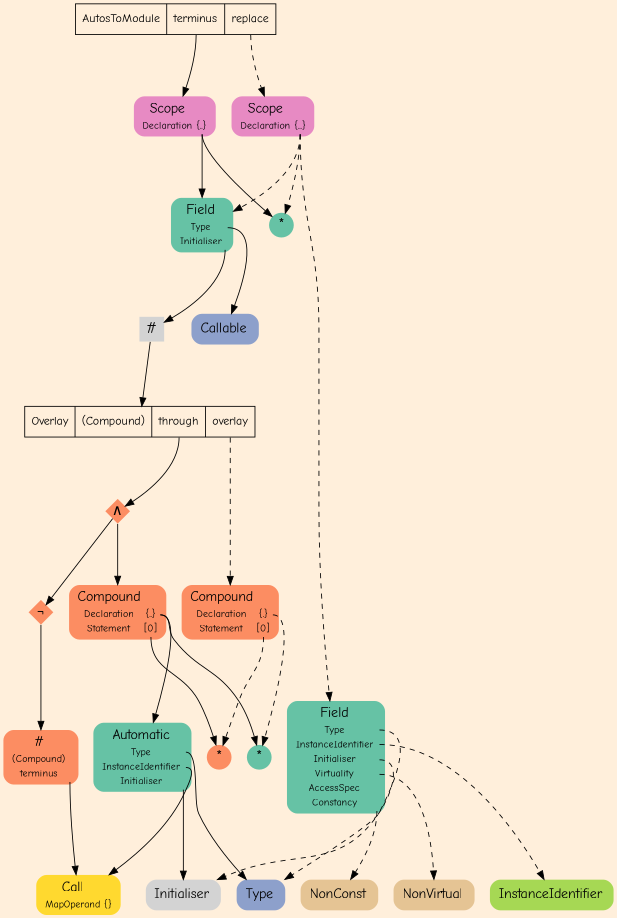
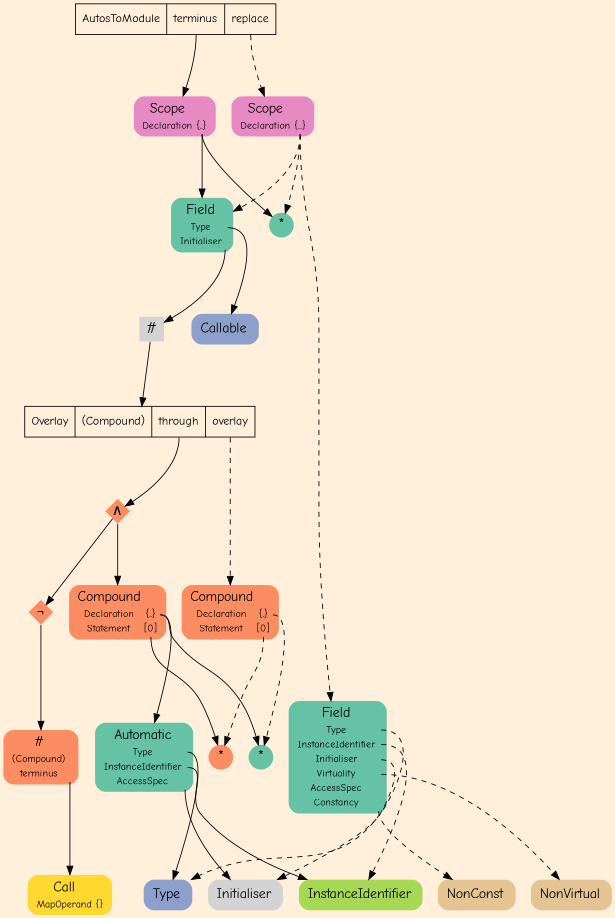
(141, 781) -> (143, 781)
(165, 824) -> (224, 836)
